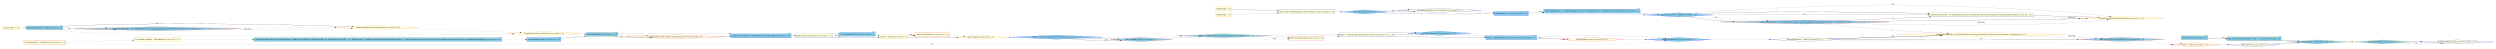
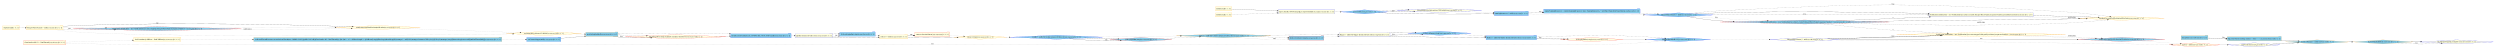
(45, 28) -> (45, 28)
(1306, 38) -> (1306, 38)
